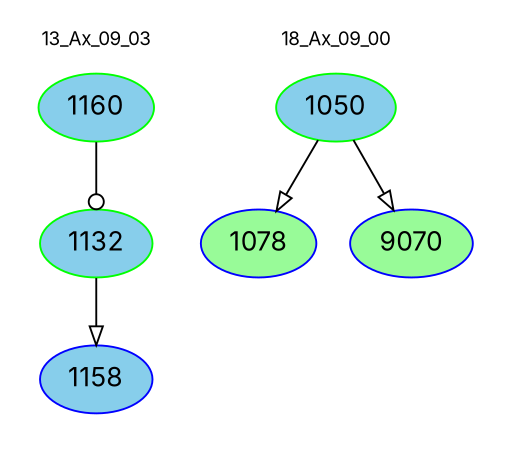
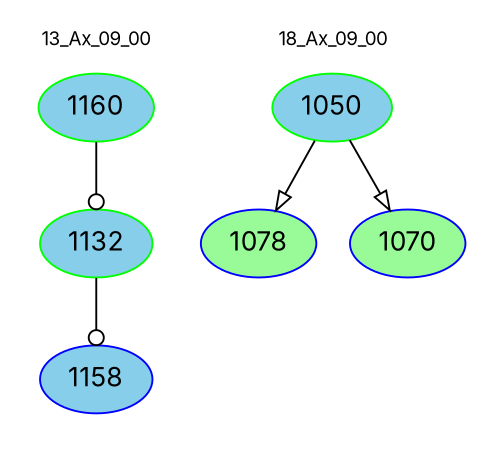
(96, 41) -> (96, 41)
(411, 243) -> (408, 243)
(96, 302) -> (96, 304)
